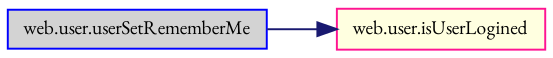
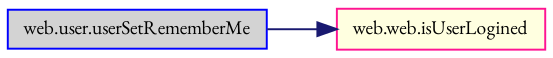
(441, 29) -> (441, 29)
